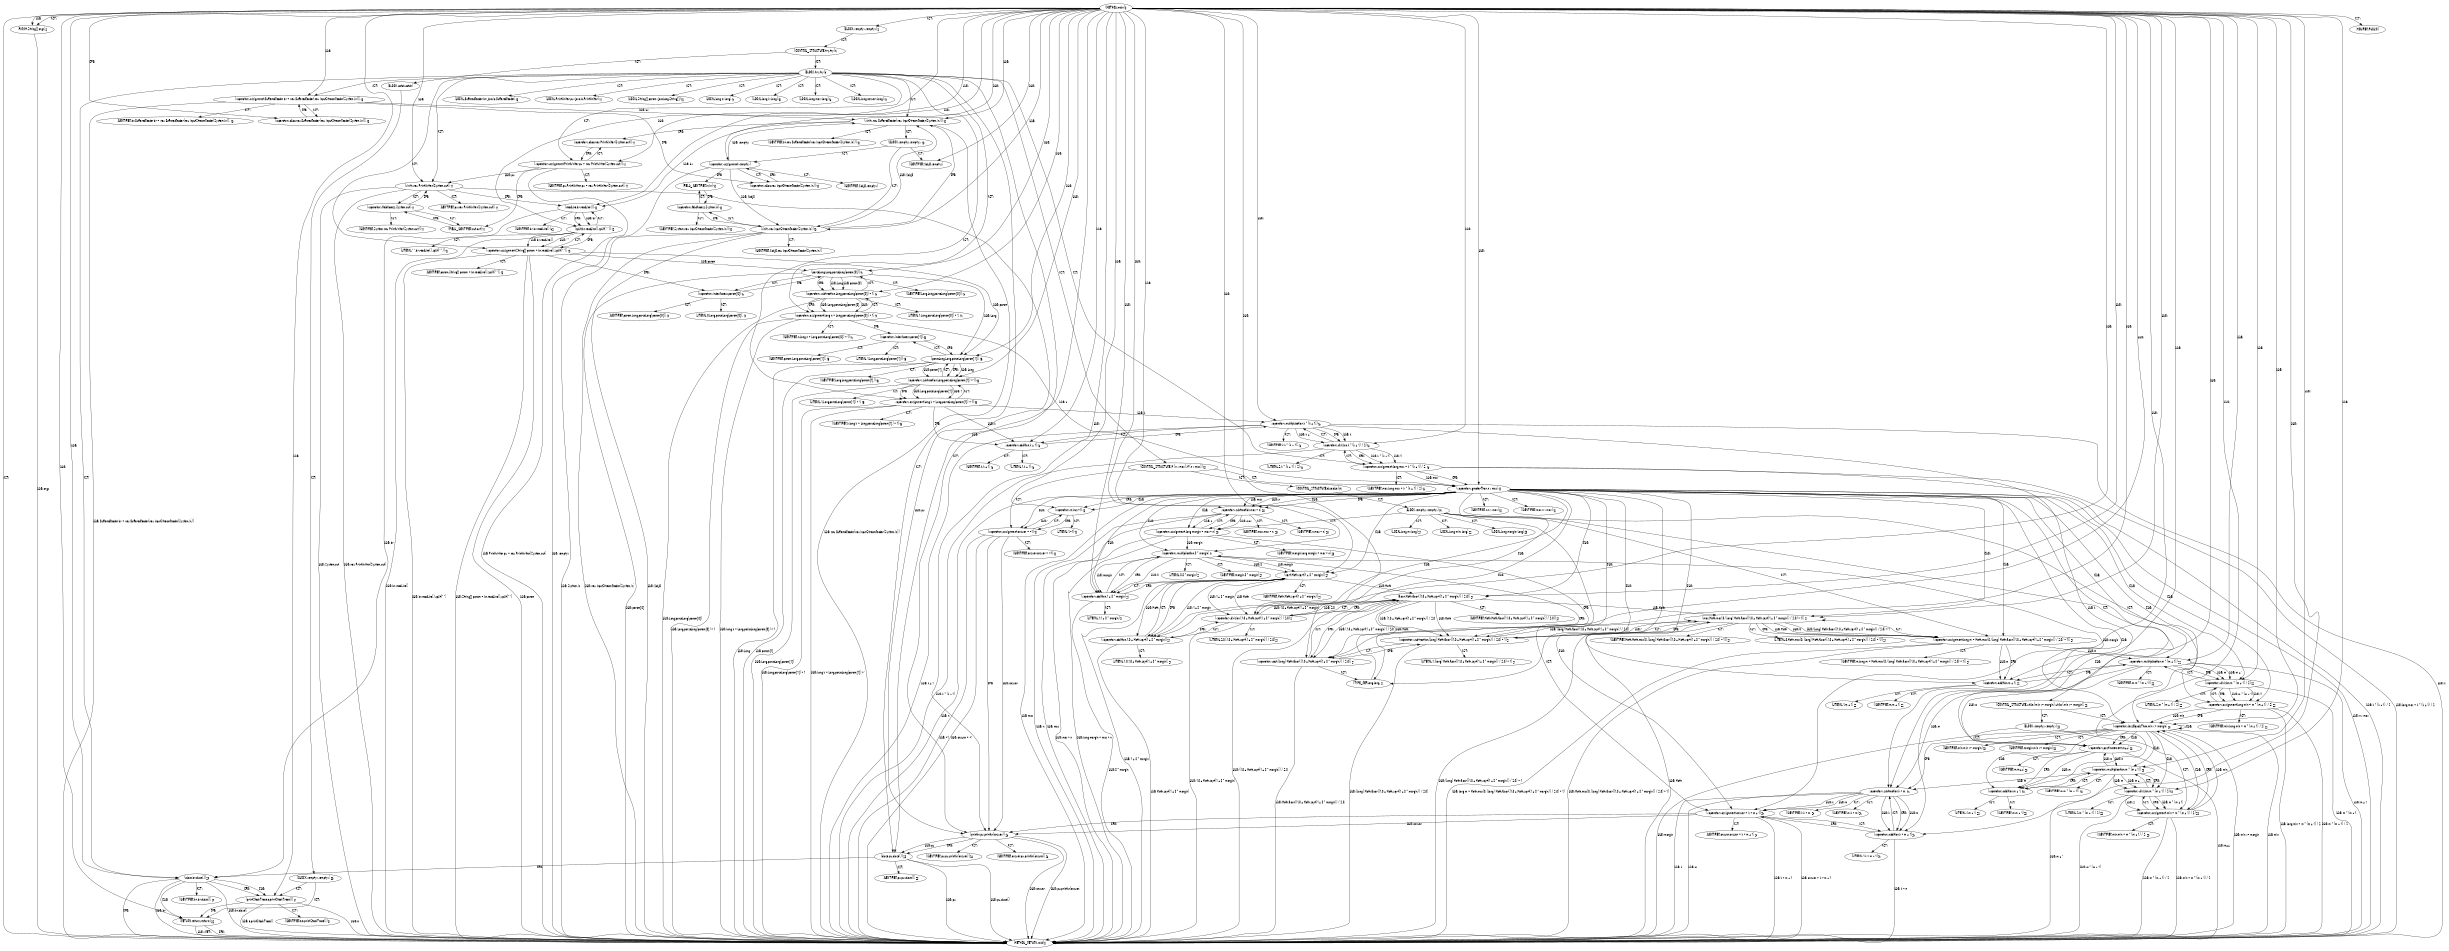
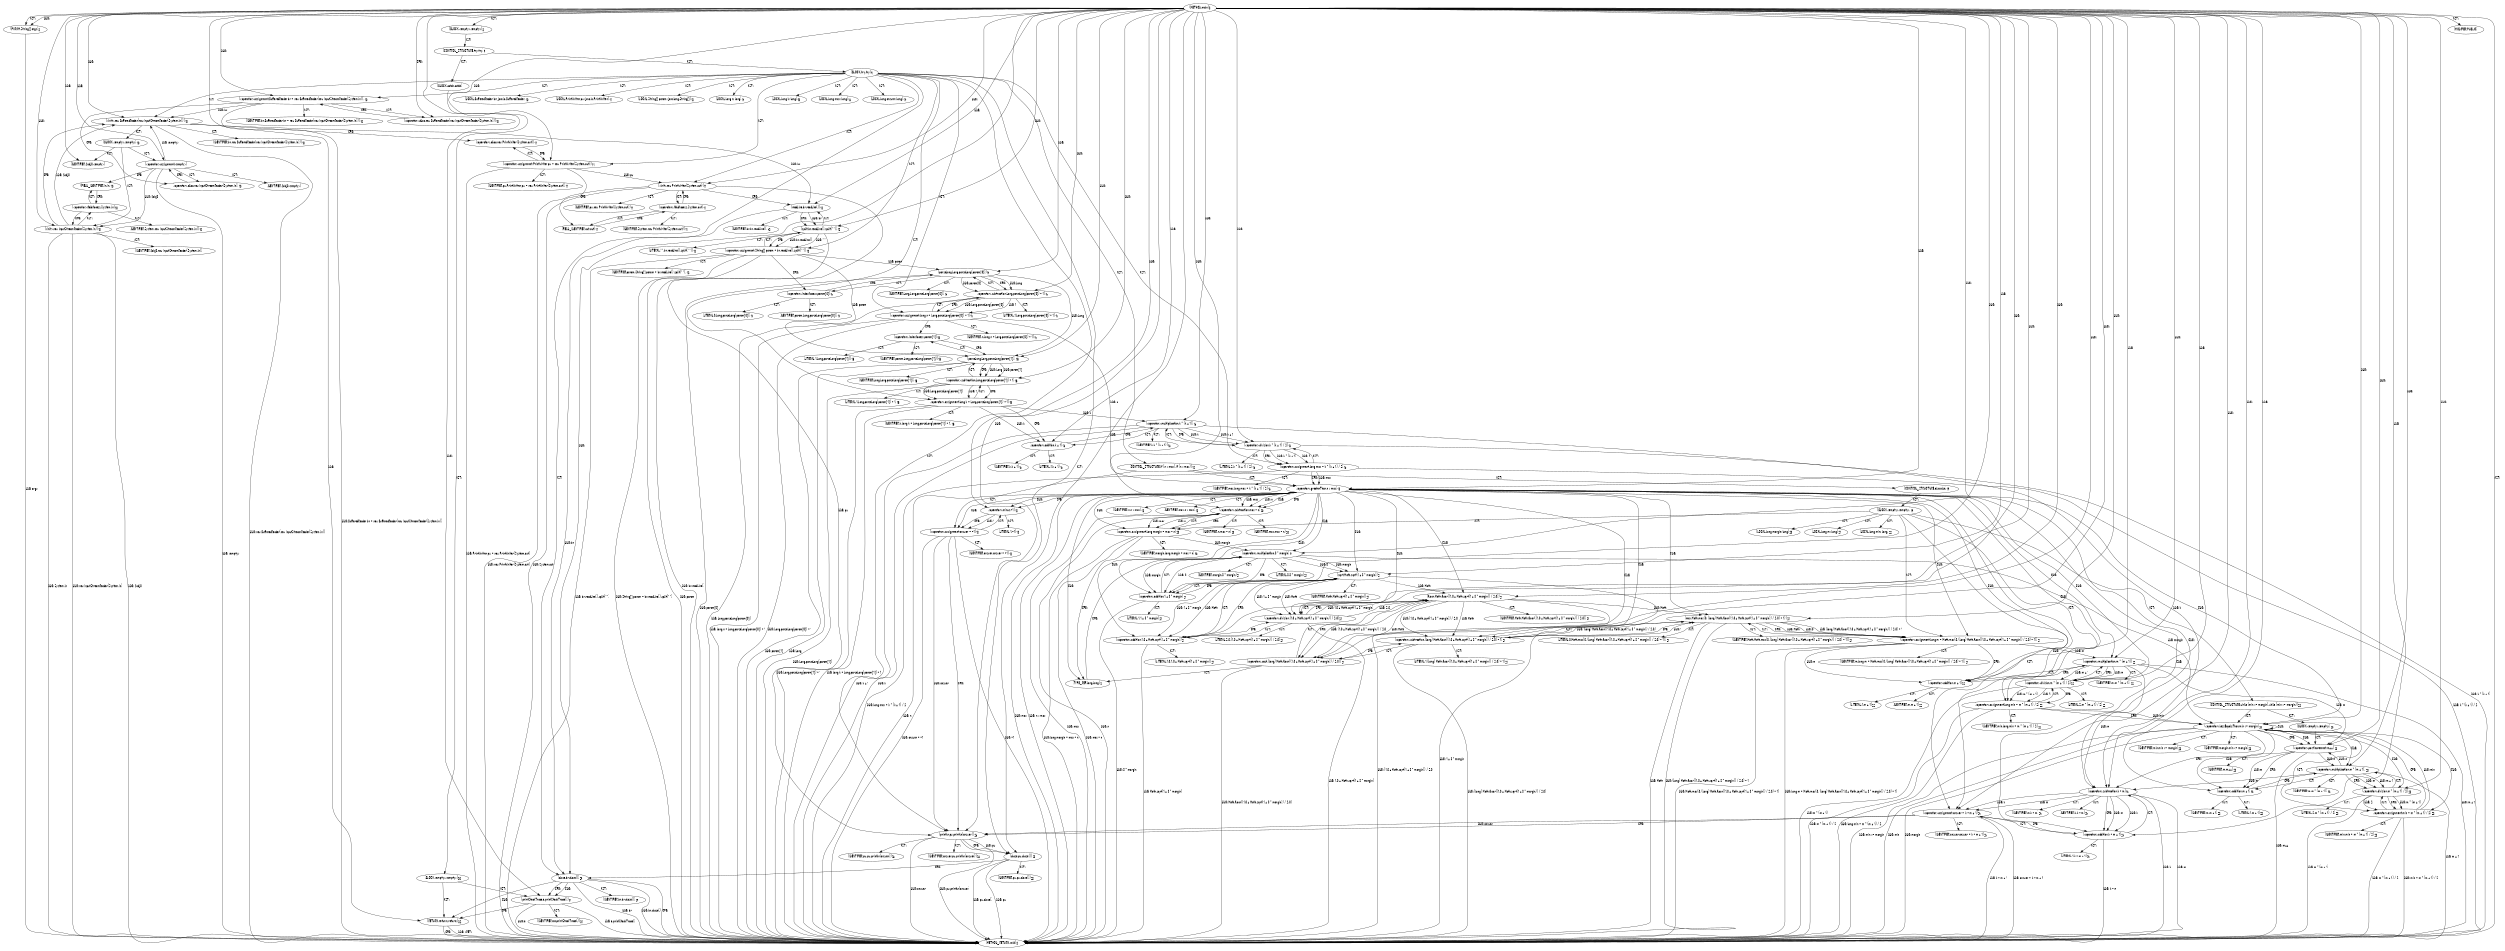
none -> (2244, 22)
